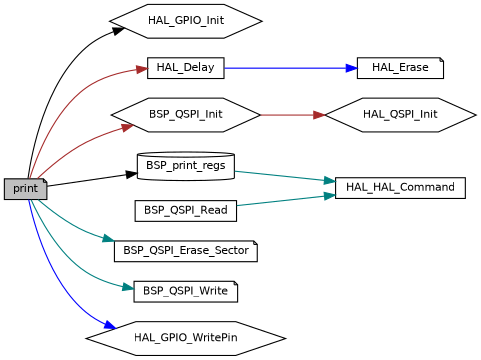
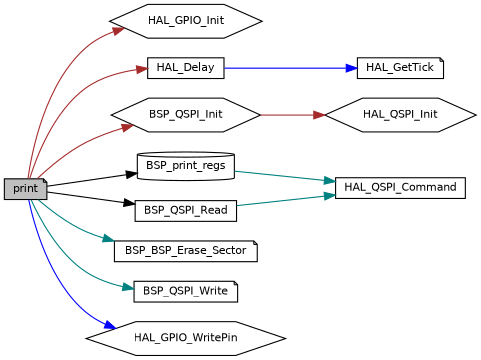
(400, 68) -> (400, 68)
(53, 93) -> (53, 93)
(400, 188) -> (400, 188)
none -> (85, 197)
(186, 251) -> (186, 251)
